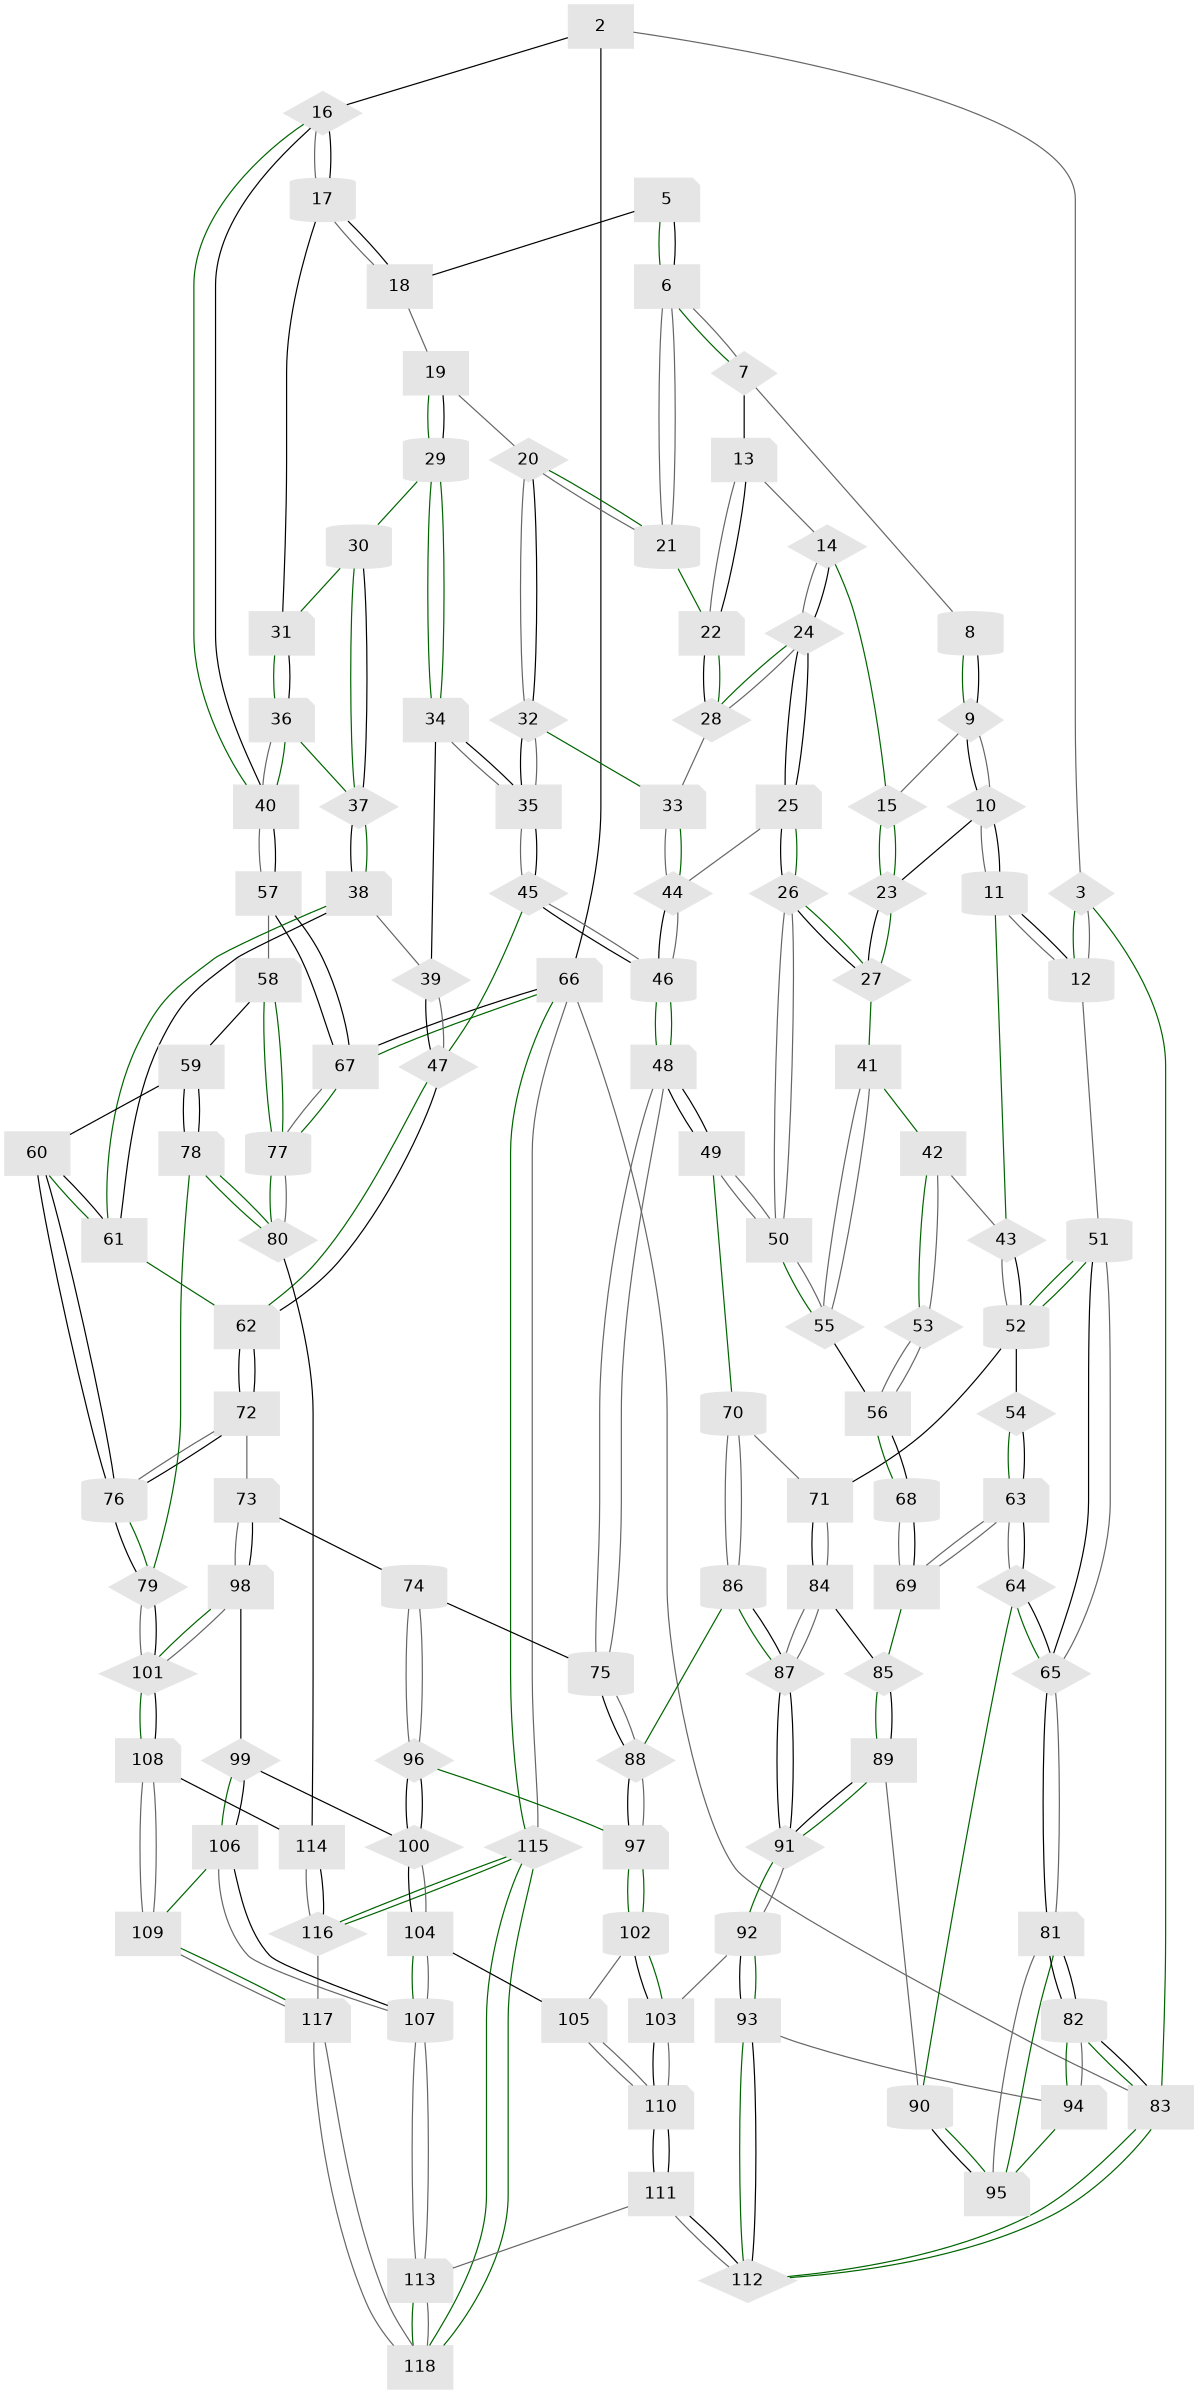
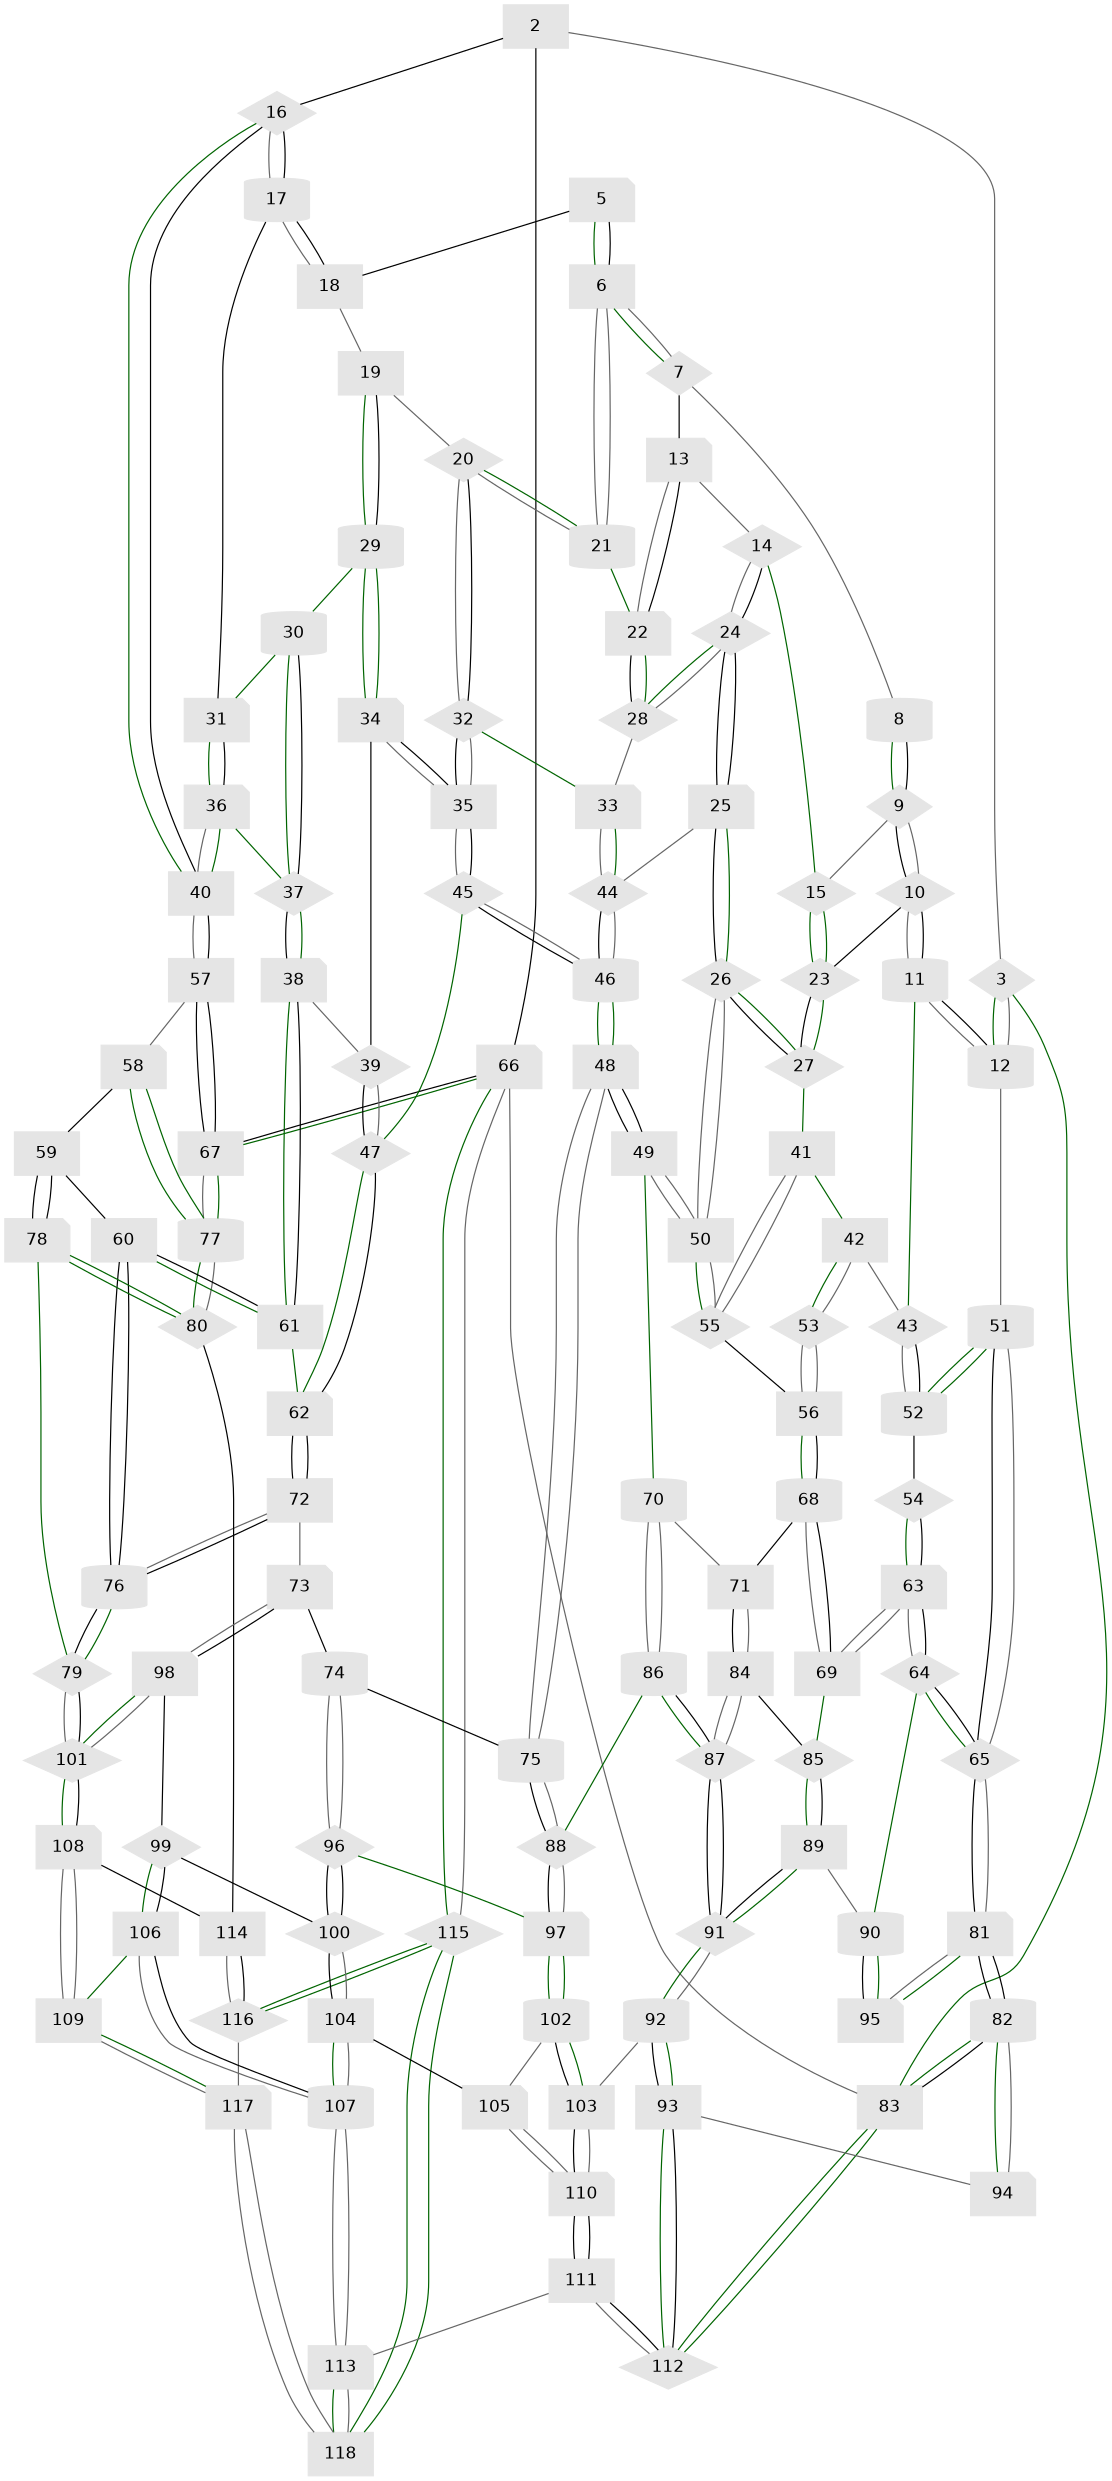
(934, 1424) -> (775, 1544)
(1035, 2151) -> none
